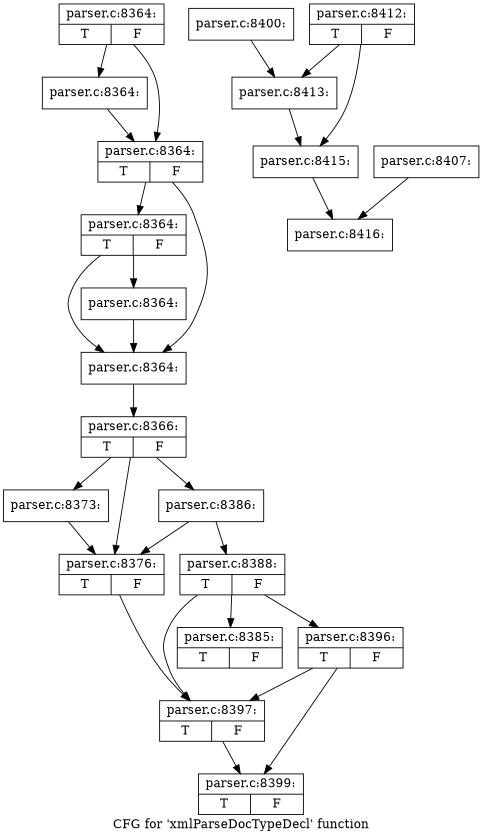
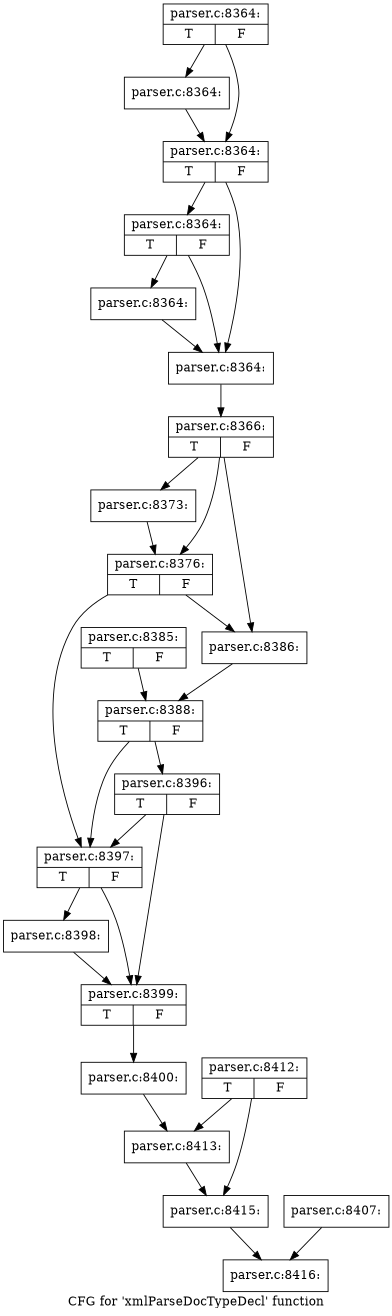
(168, 535) -> (206, 611)
(231, 607) -> (141, 680)
none -> (56, 936)
none -> (134, 1039)
